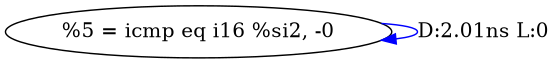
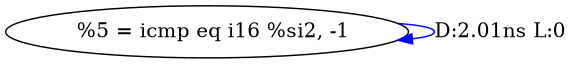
(199, 32) -> (207, 32)
